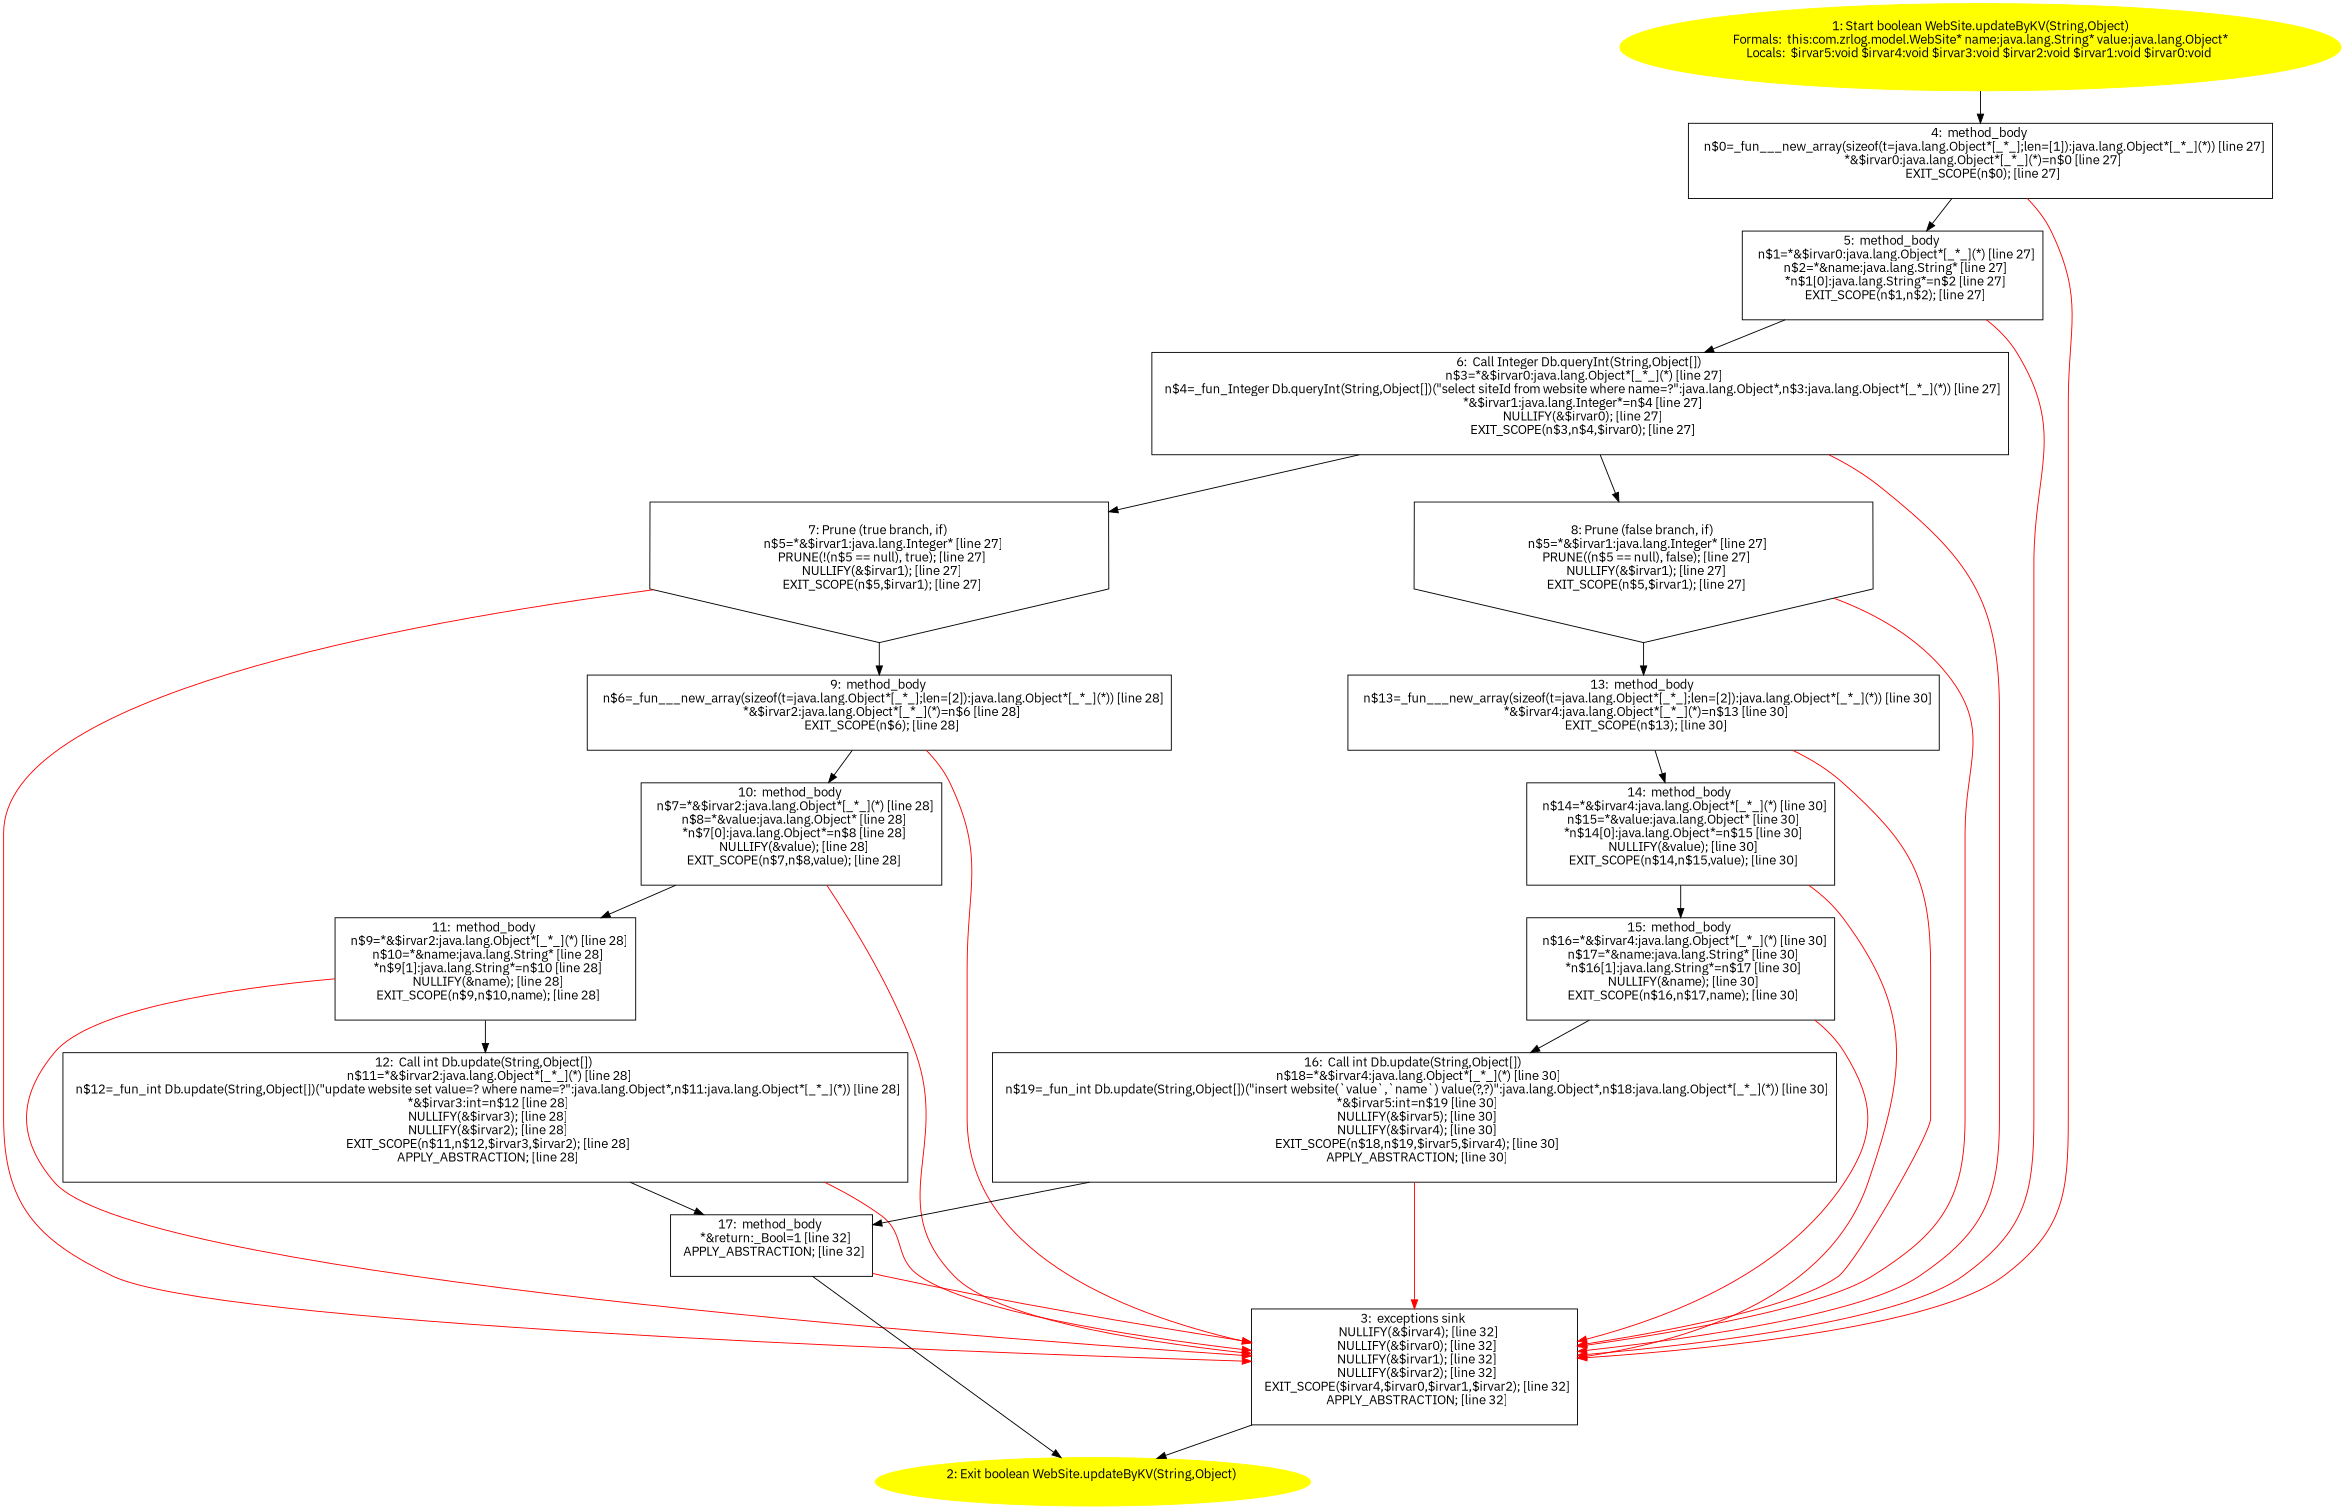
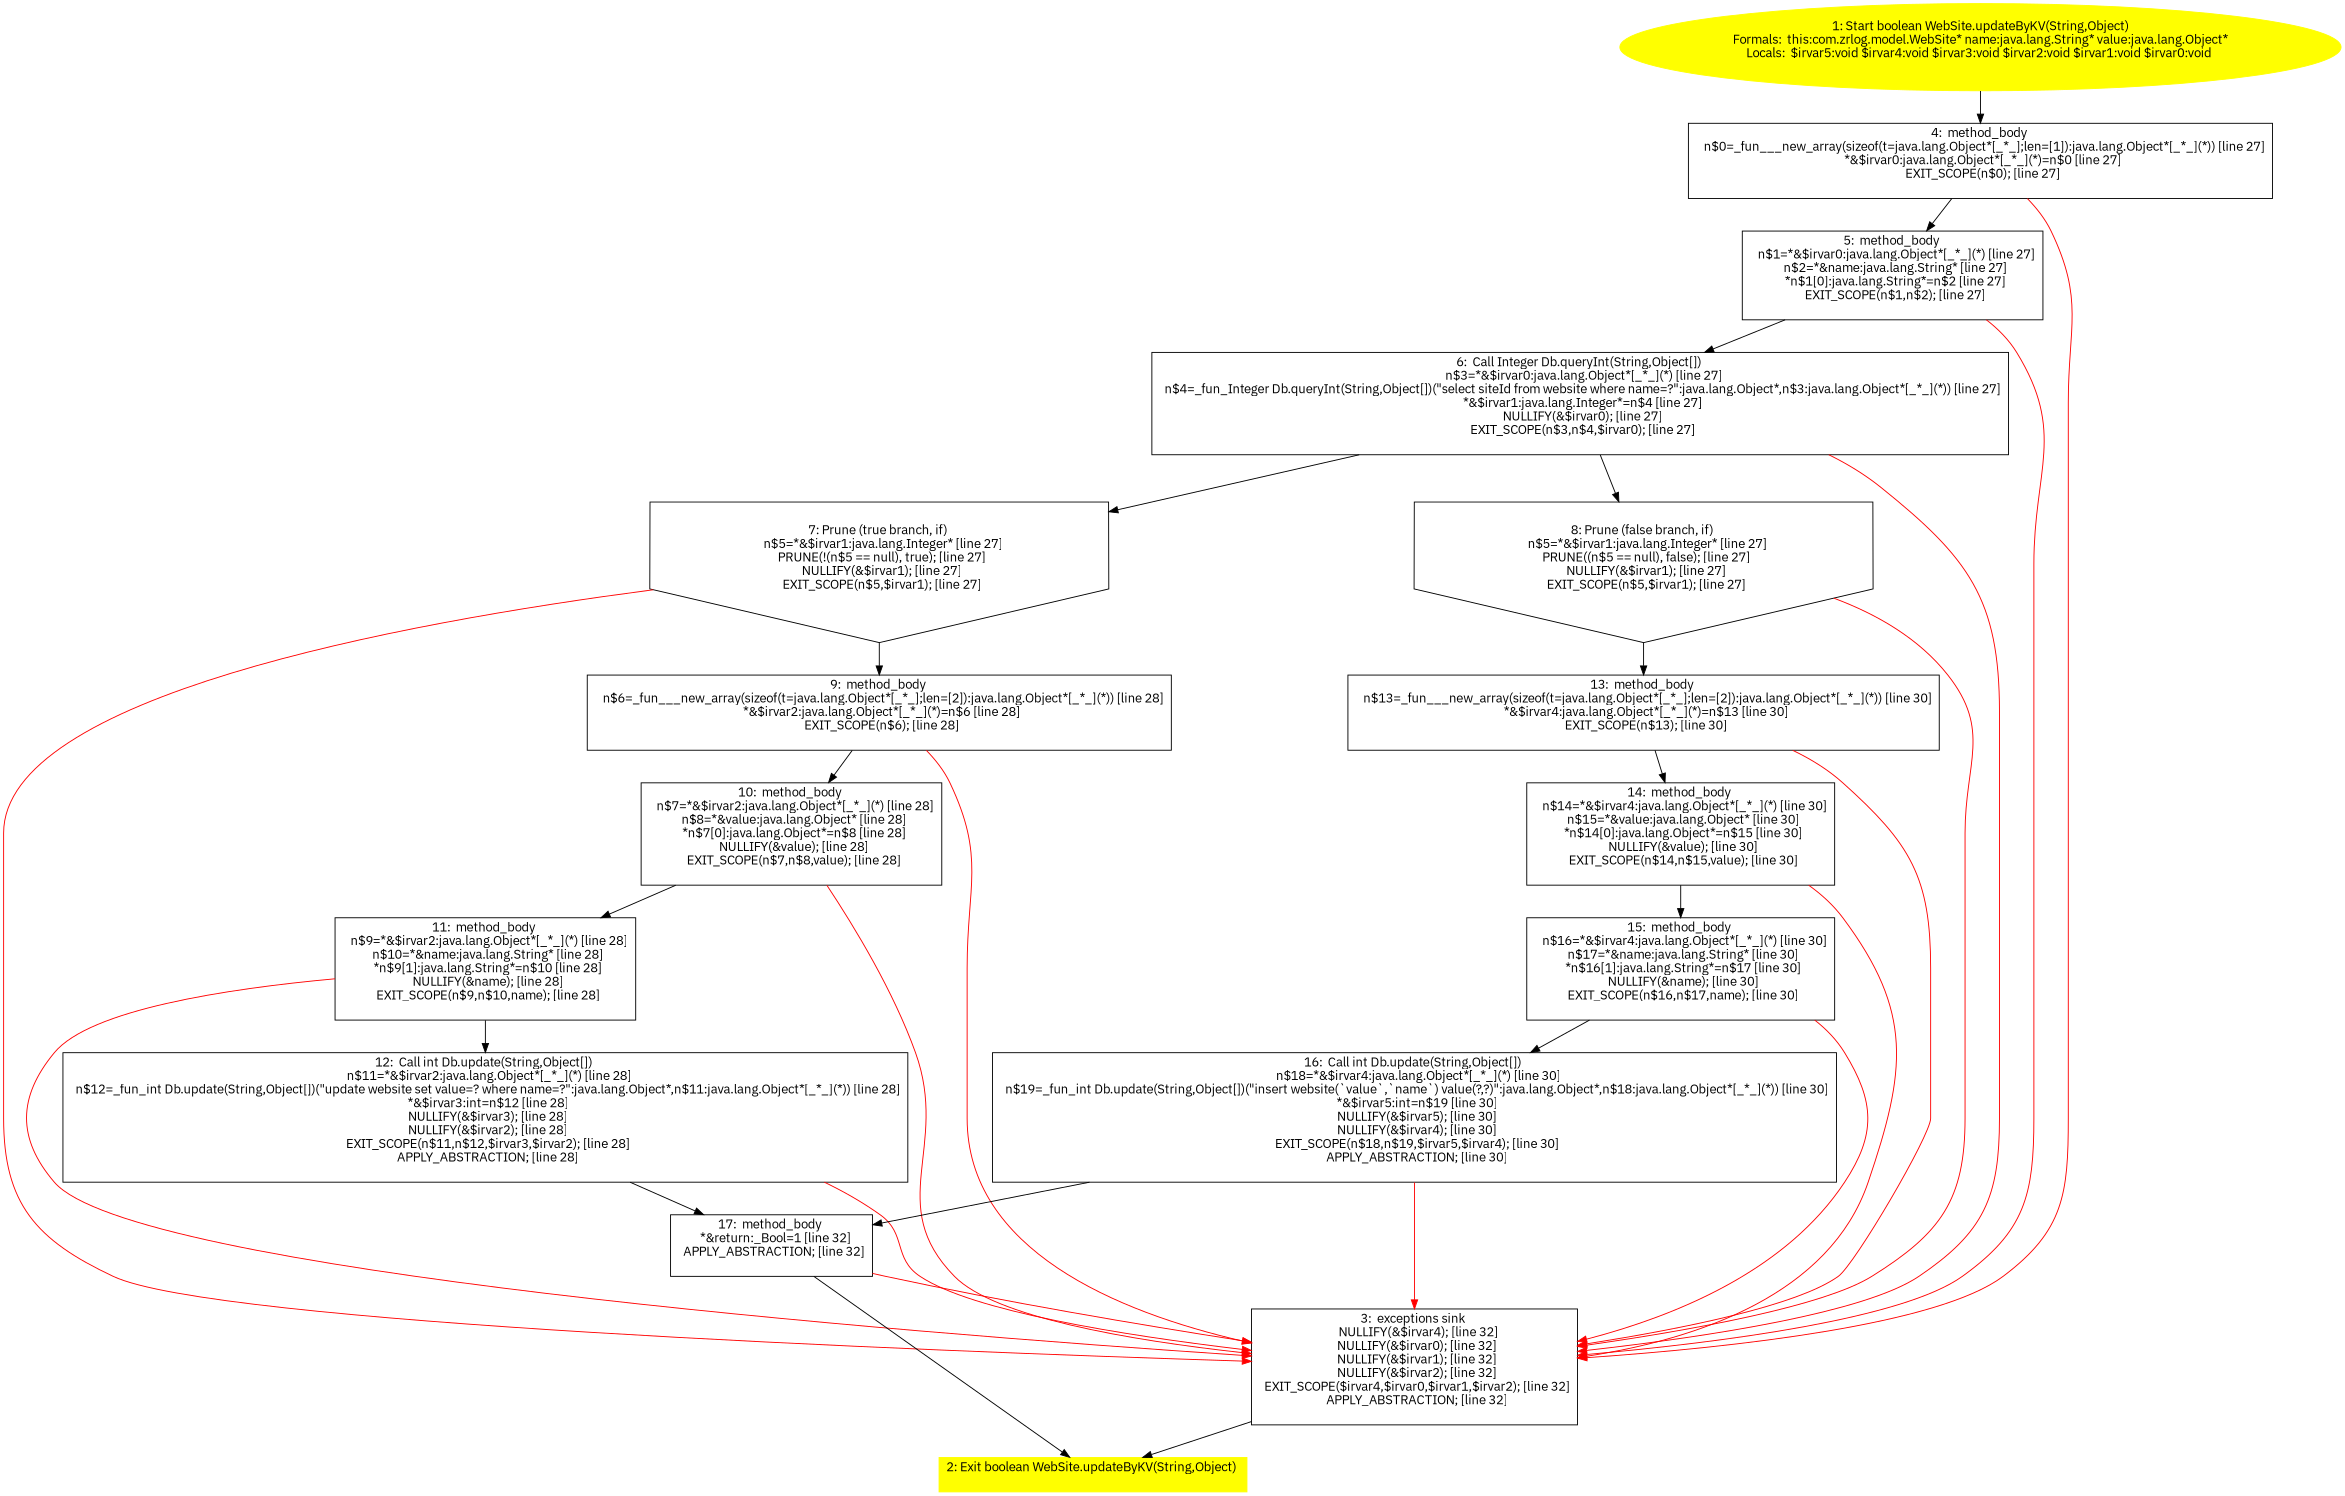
(1093, 1482) -> (1093, 1475)
